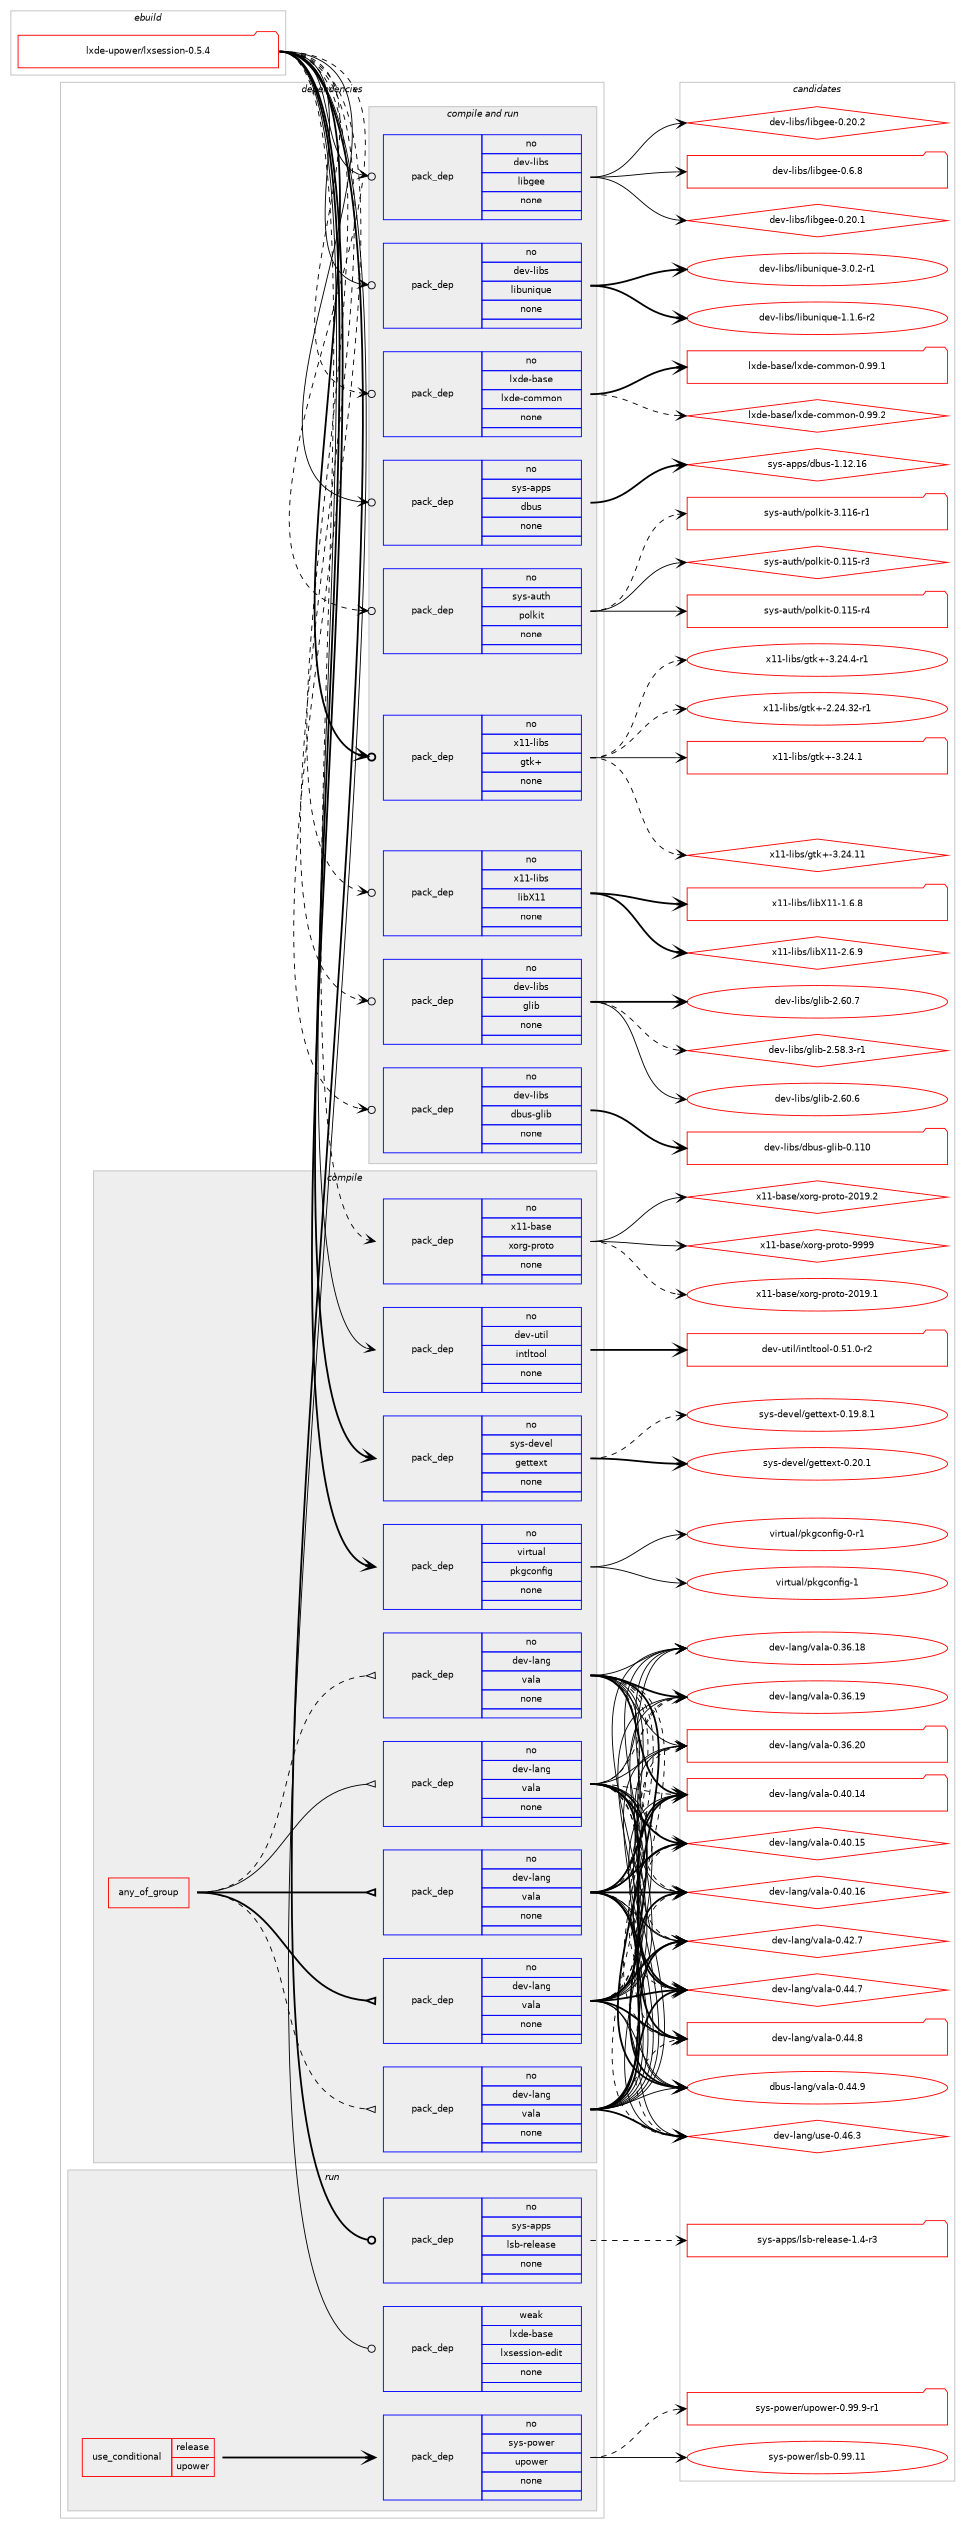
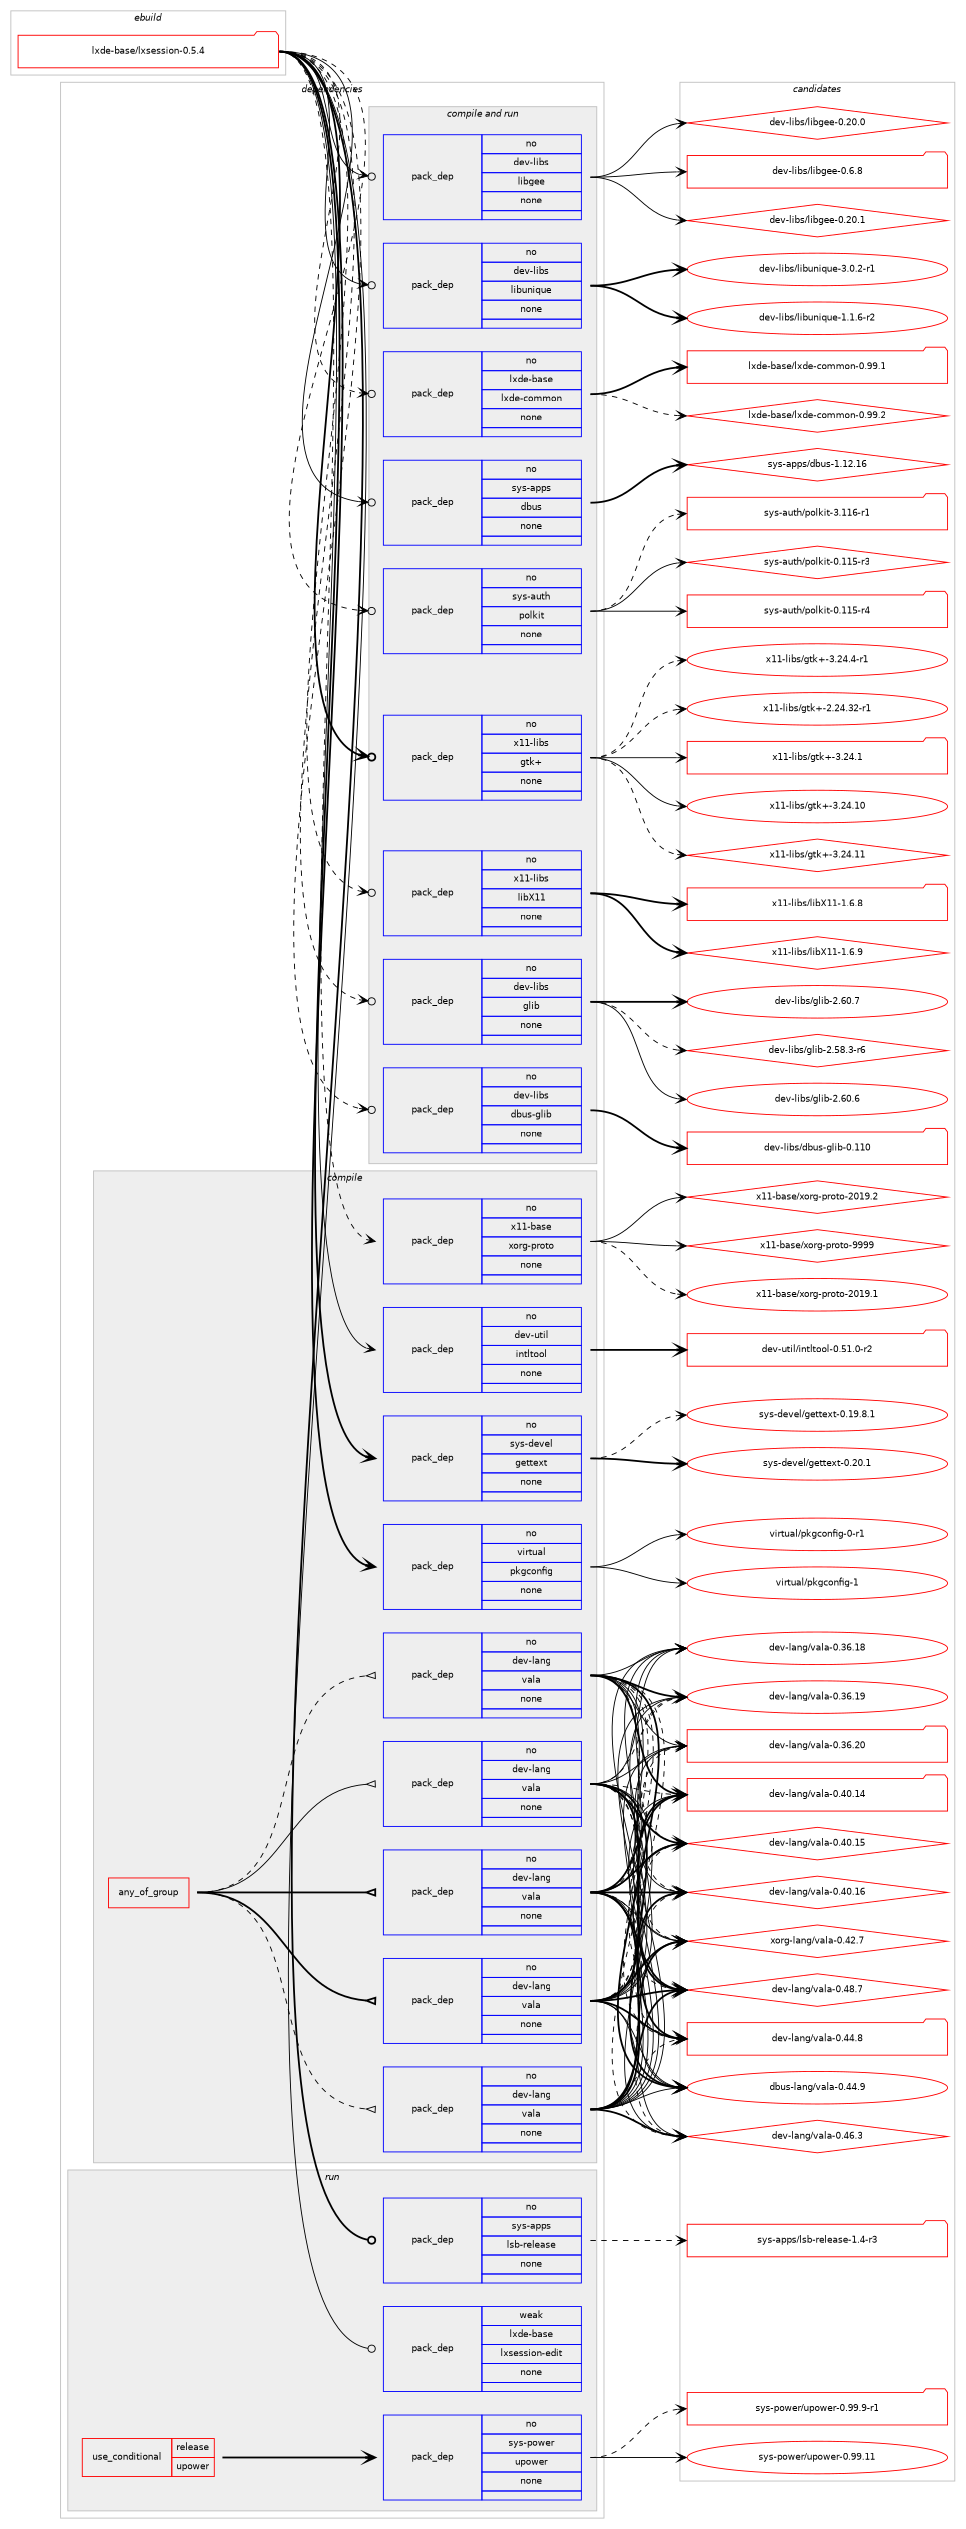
(148, 52) -> (148, 52)
(817, 123) -> (817, 123)
none -> (817, 807)
(817, 953) -> (817, 953)
(817, 1051) -> (817, 1051)
(817, 1941) -> (817, 1941)
(817, 1990) -> (817, 1990)
(817, 2137) -> (817, 2137)
(817, 2458) -> (817, 2458)
